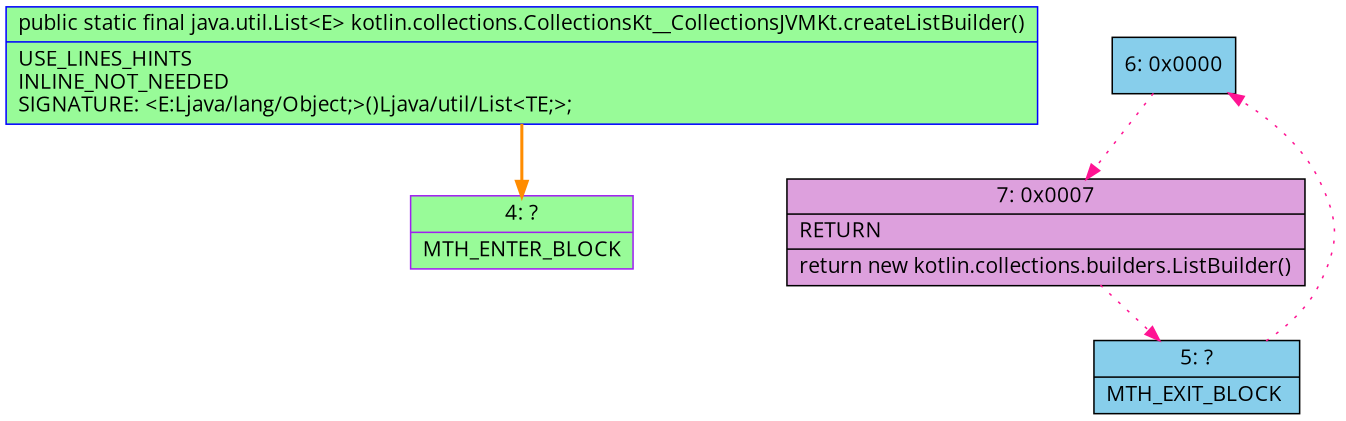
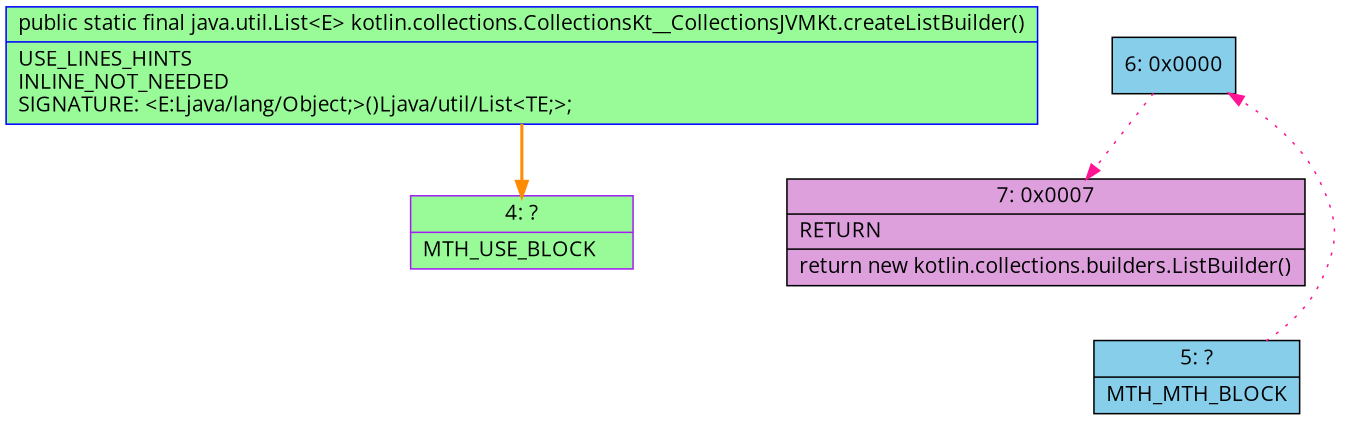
(522, 250) -> (510, 250)
(1124, 308) -> none
(1194, 395) -> (1197, 395)
